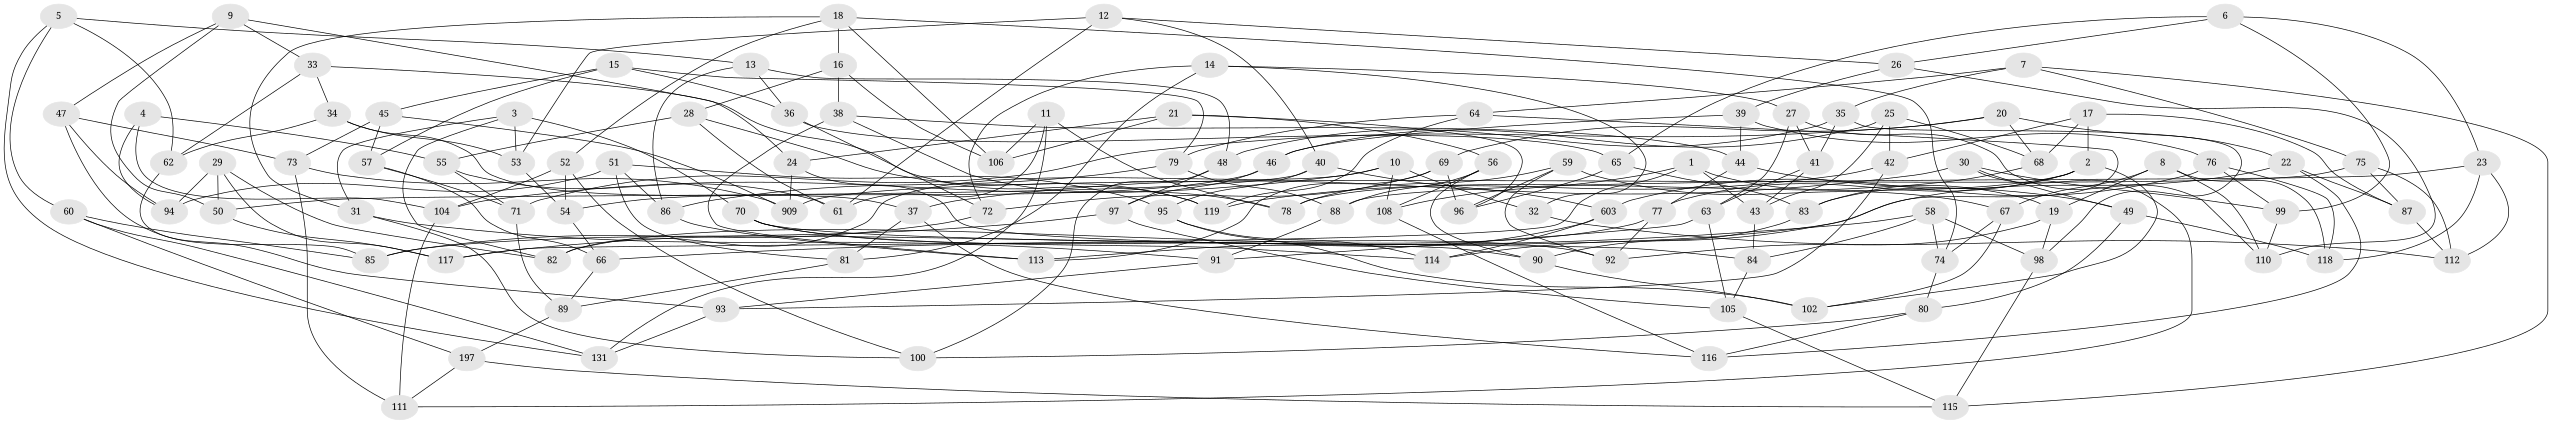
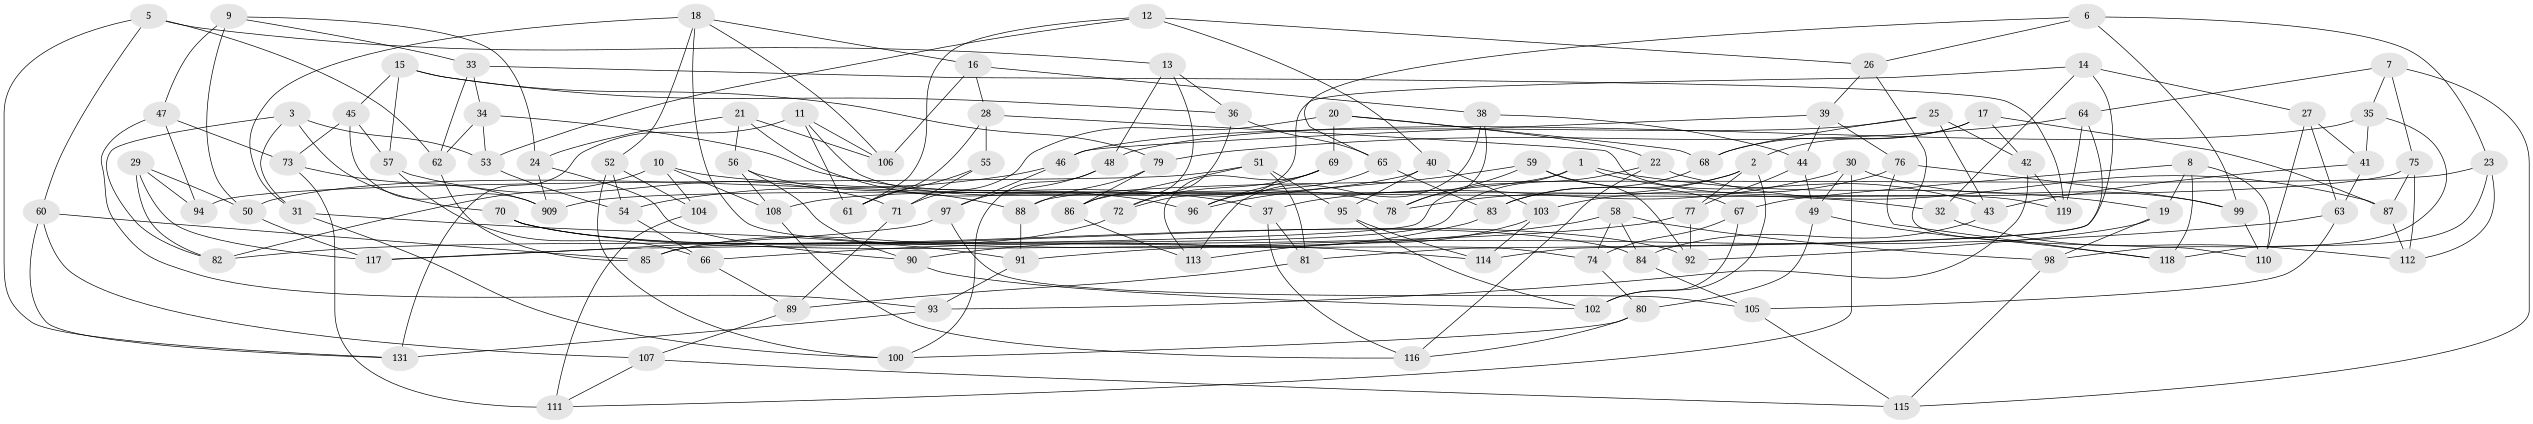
(143, 114) -> none
(1609, 212) -> (1541, 212)
(467, 359) -> (647, 359)
